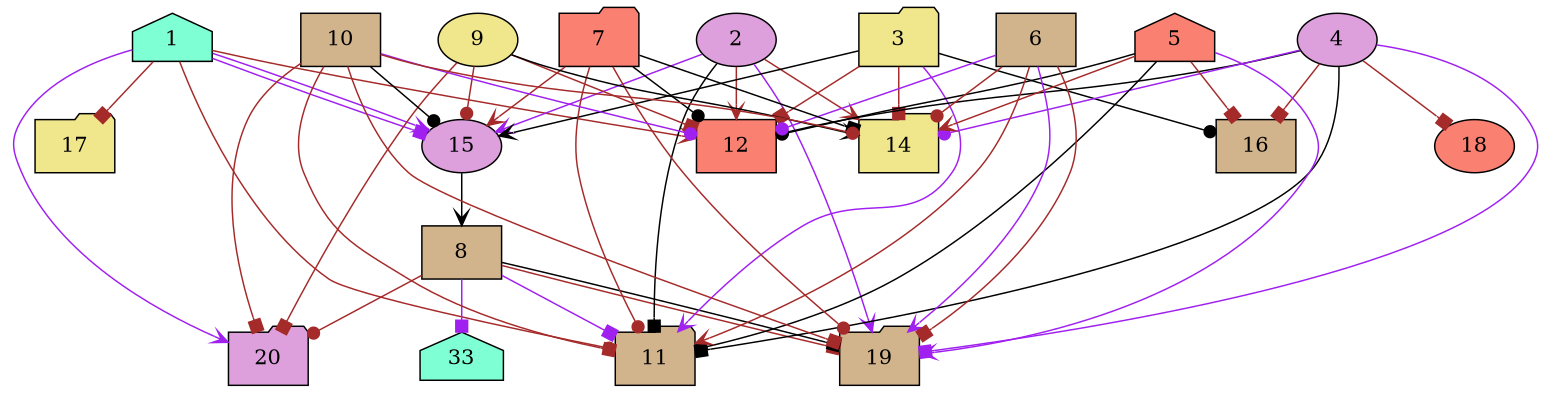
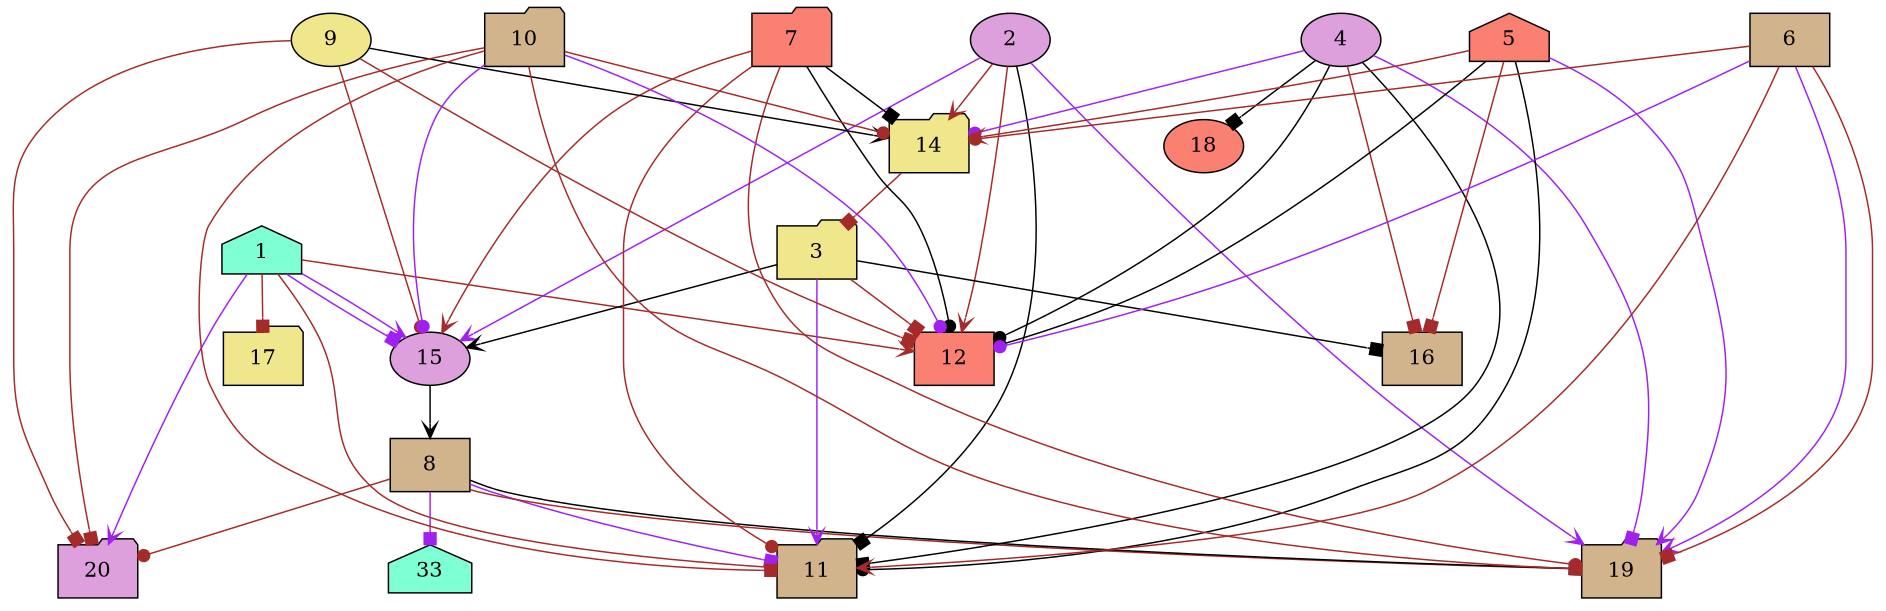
(341, 40) -> (525, 40)
(1012, 75) -> (1061, 296)
(899, 79) -> (878, 194)
(1400, 88) -> (1297, 75)
(407, 98) -> (417, 181)
